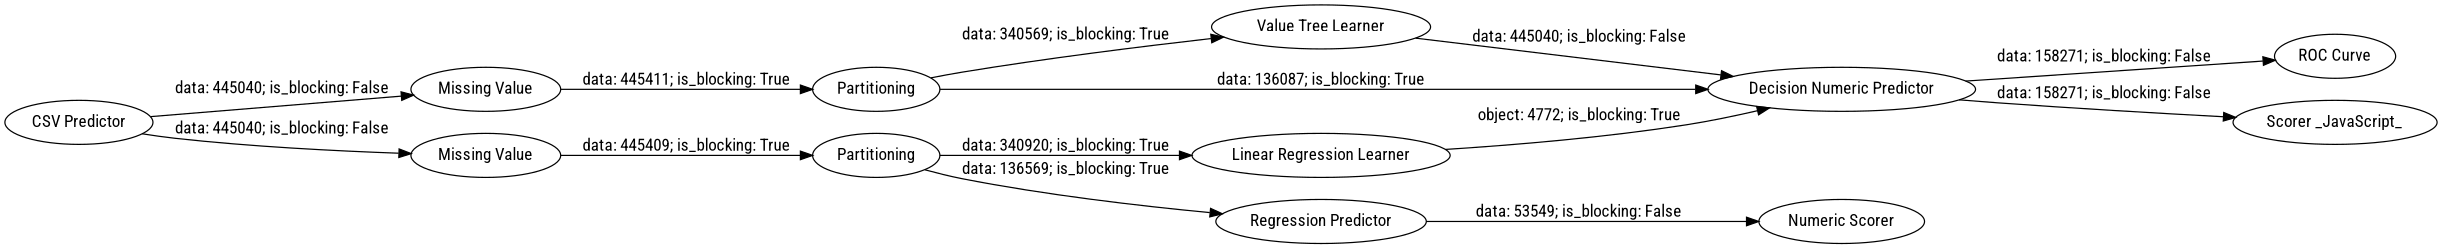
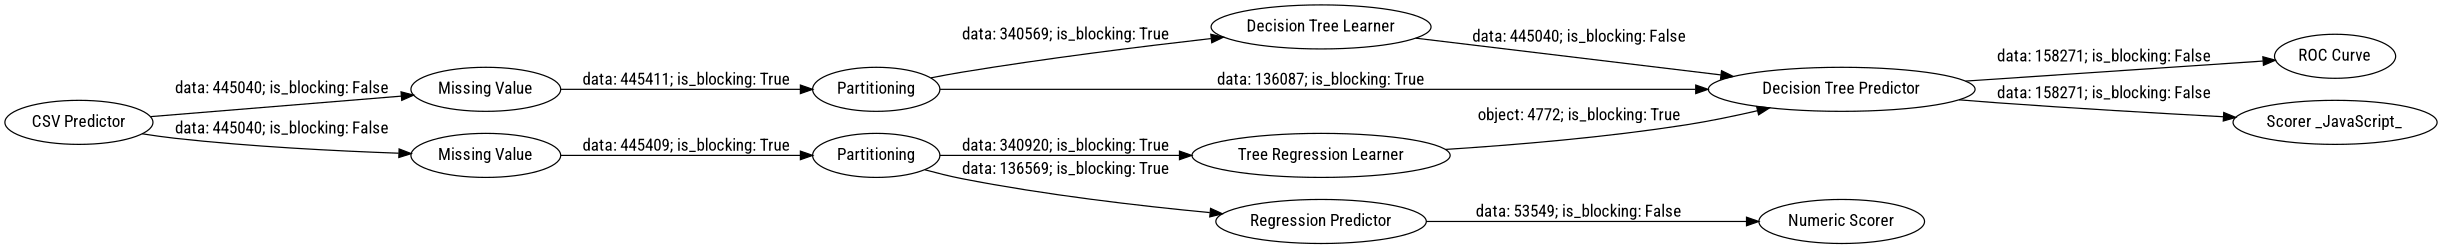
(1321, 27) -> (1321, 27)
(1842, 89) -> (1842, 89)
(1321, 155) -> (1321, 155)
